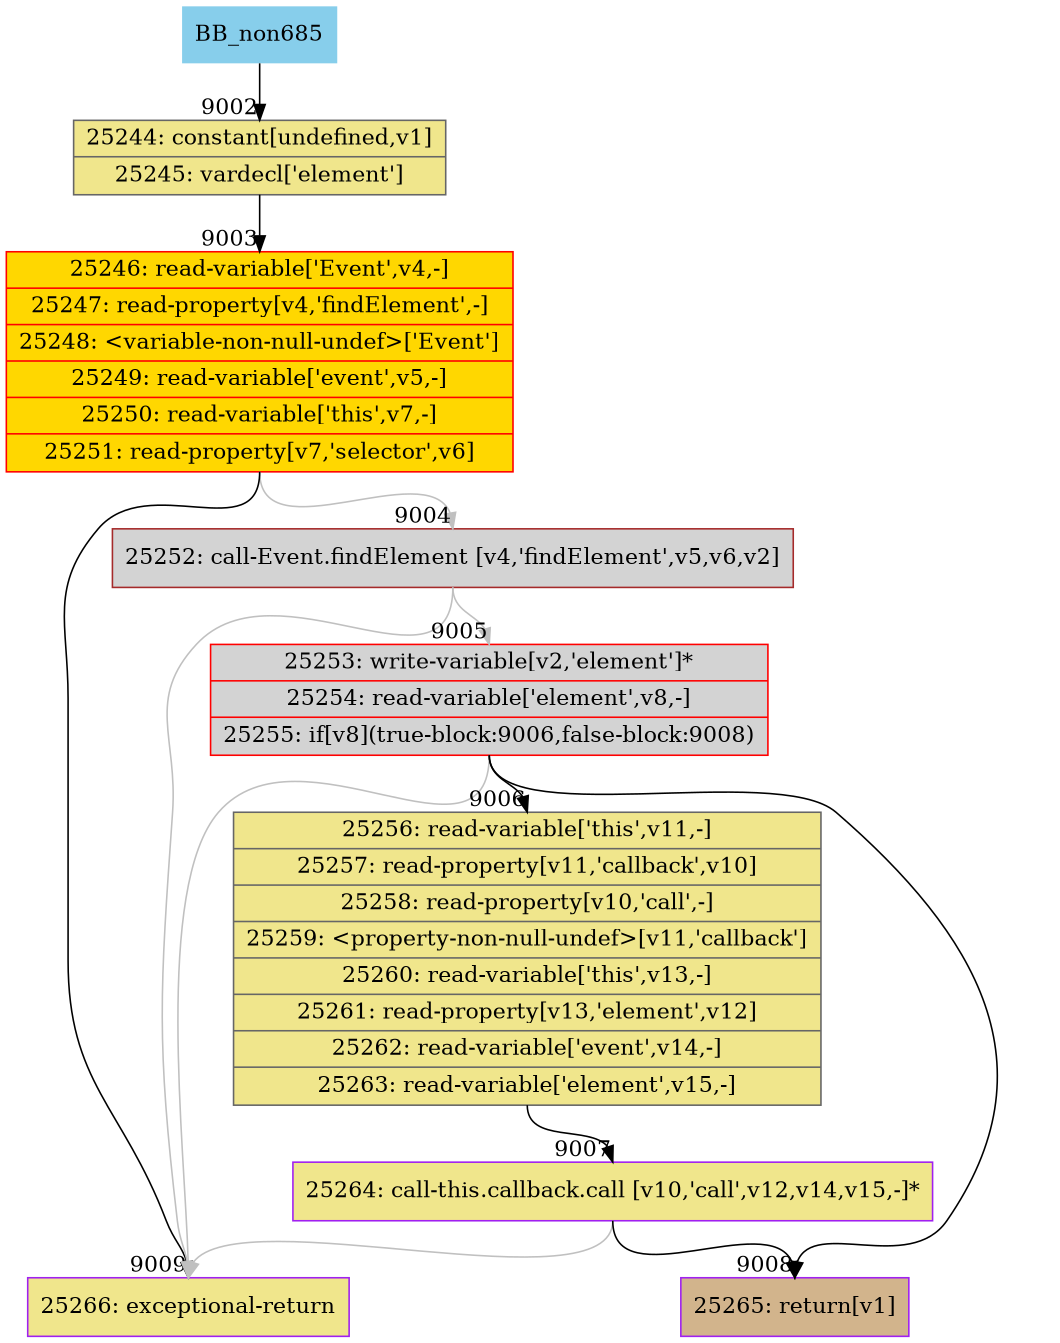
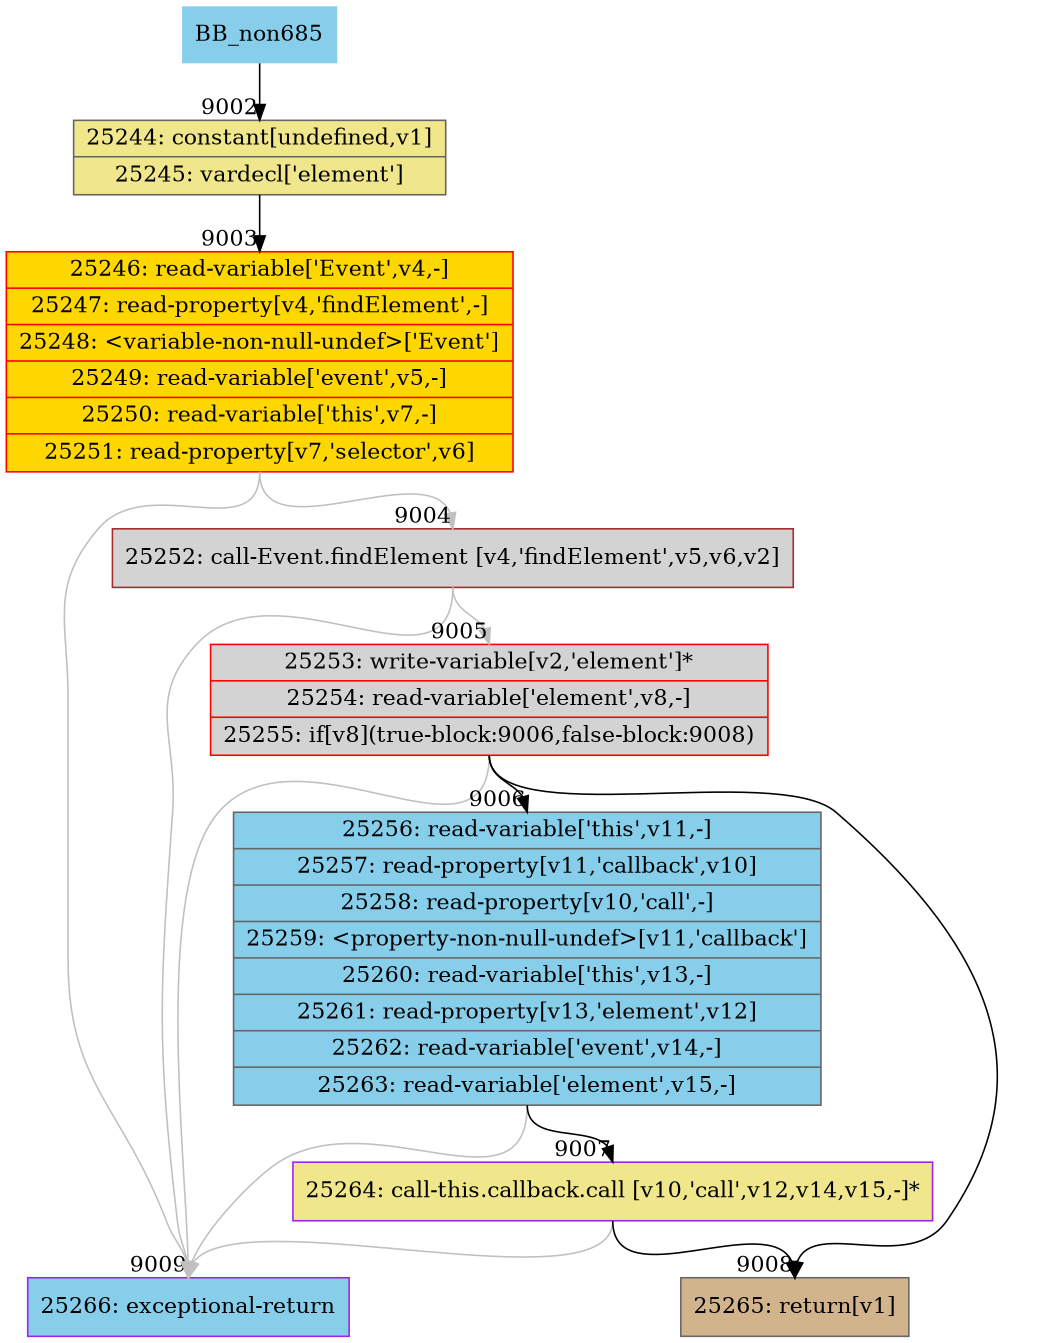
(68, 809) -> (68, 809)
(527, 959) -> (527, 959)
none -> (351, 1144)
(188, 1307) -> (188, 1307)
(795, 1307) -> (795, 1307)
